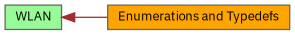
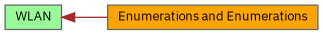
(199, 17) -> (213, 17)
